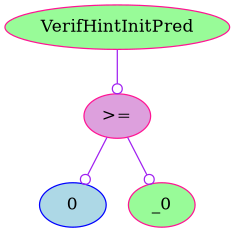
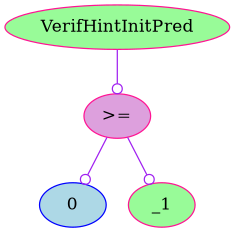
(162, 205) -> (162, 205)
